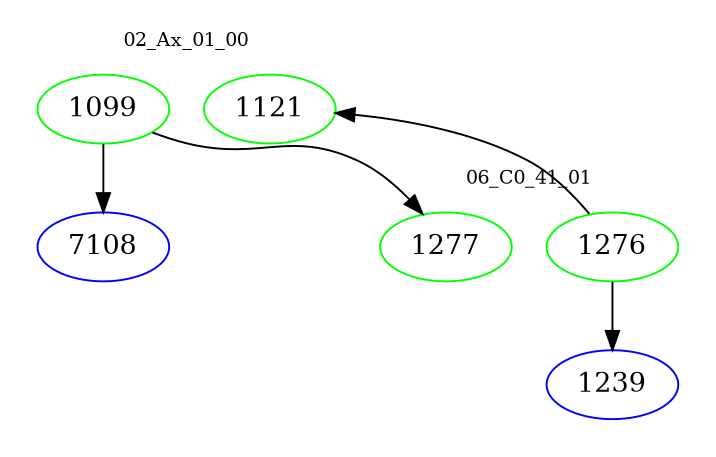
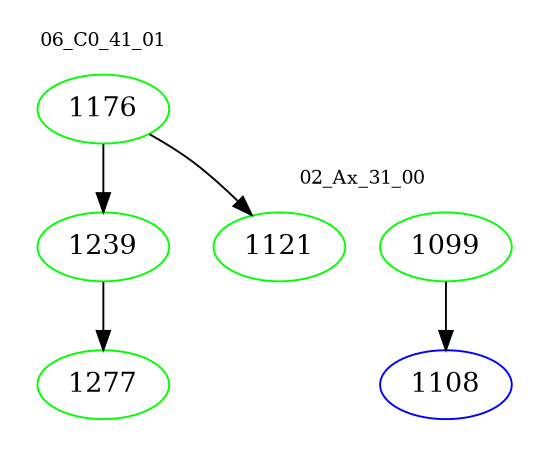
(187, 41) -> (363, 179)
(288, 146) -> (103, 306)
(103, 247) -> (446, 385)
(612, 247) -> (103, 109)
(612, 385) -> (103, 247)
